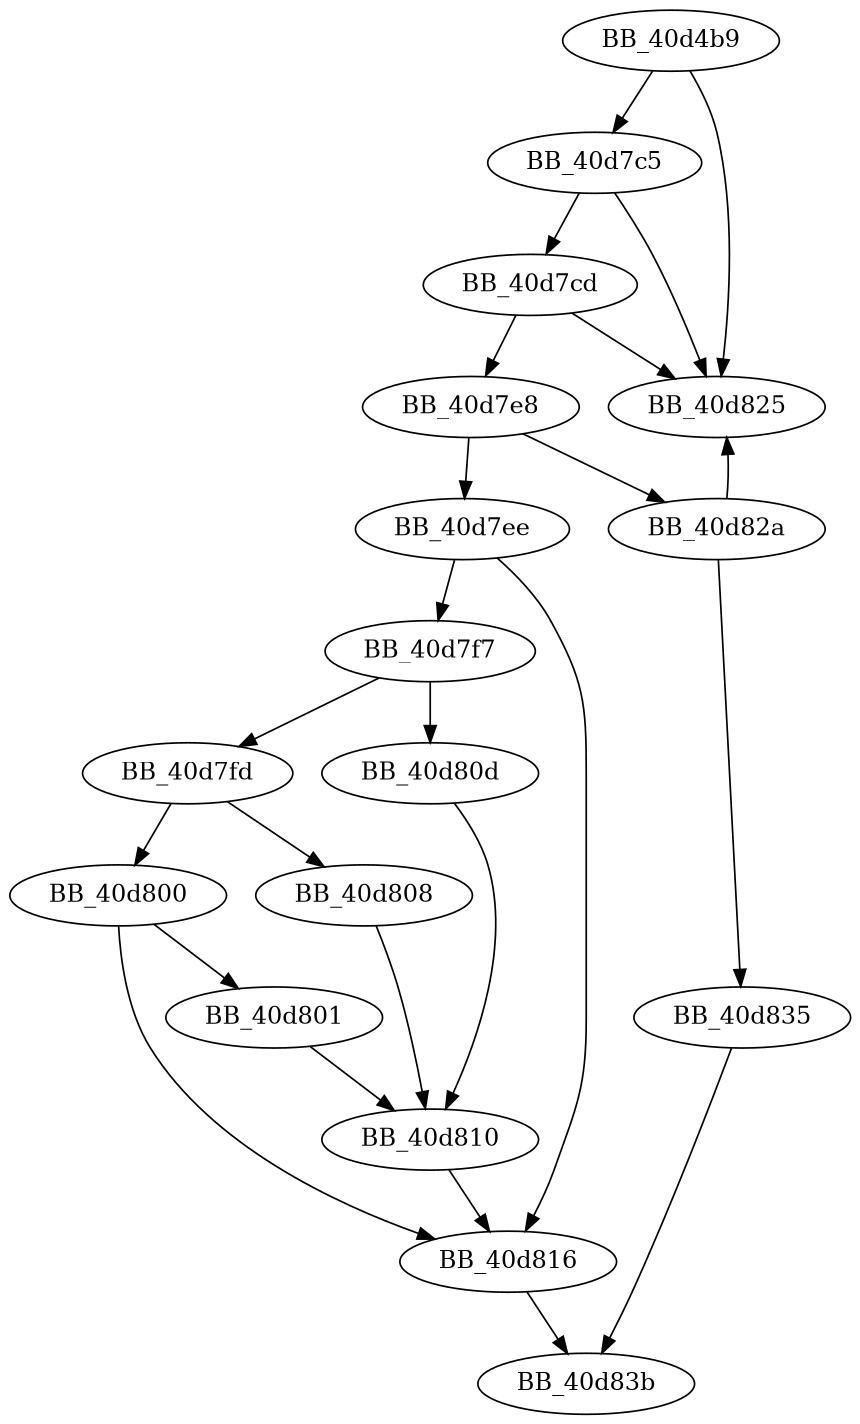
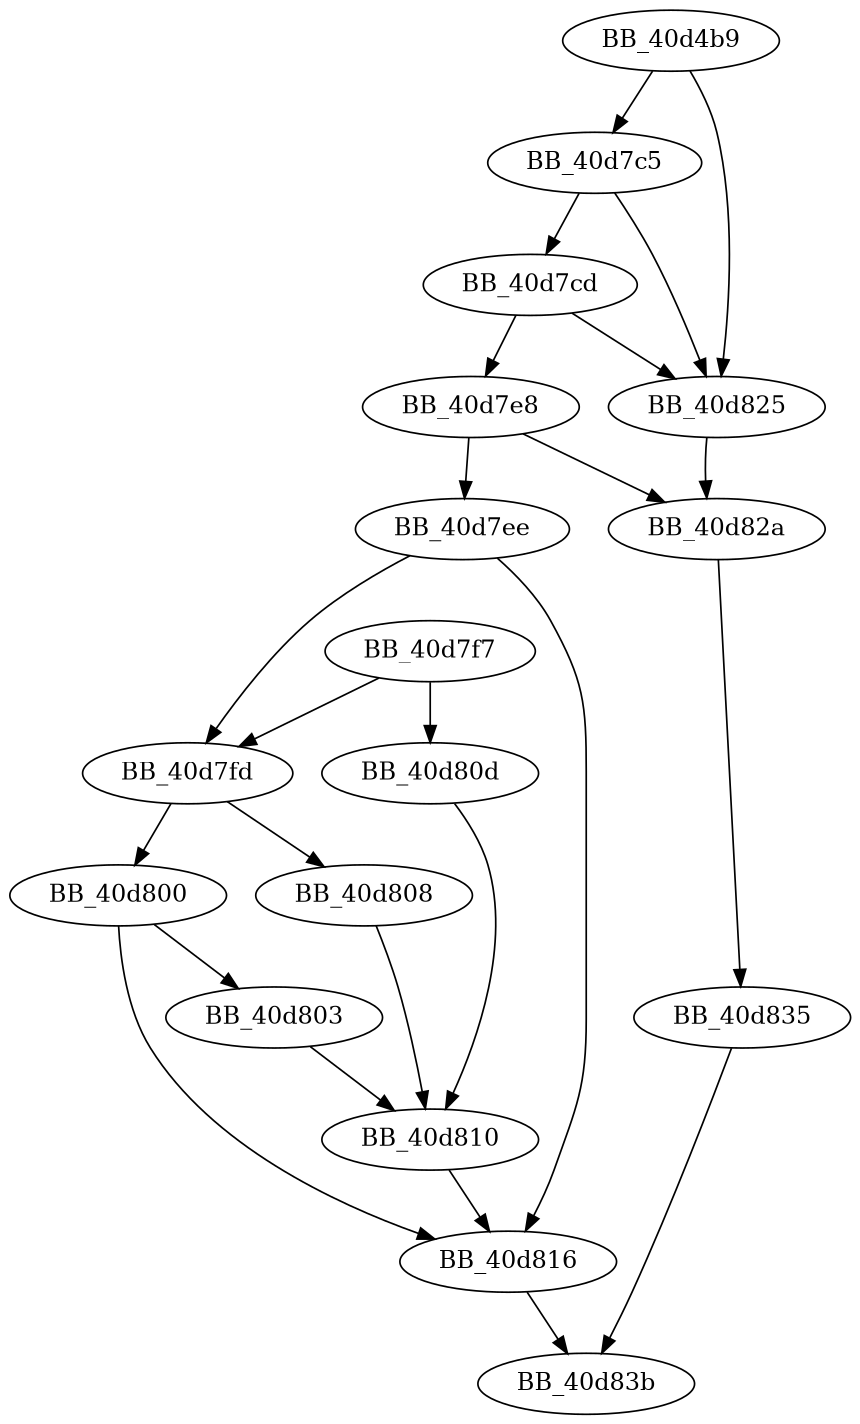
(728, 476) -> (705, 459)
(449, 582) -> (301, 629)
(274, 1018) -> (274, 1018)
